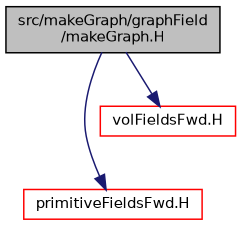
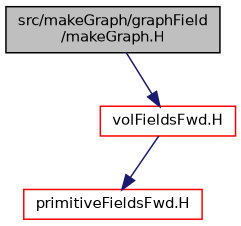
(85, 114) -> (145, 157)
